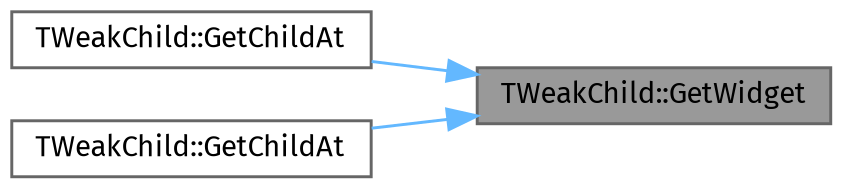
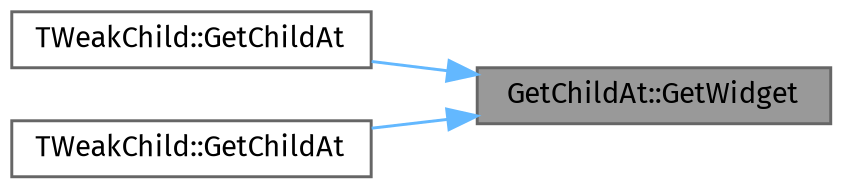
(654, 96) -> (654, 96)
